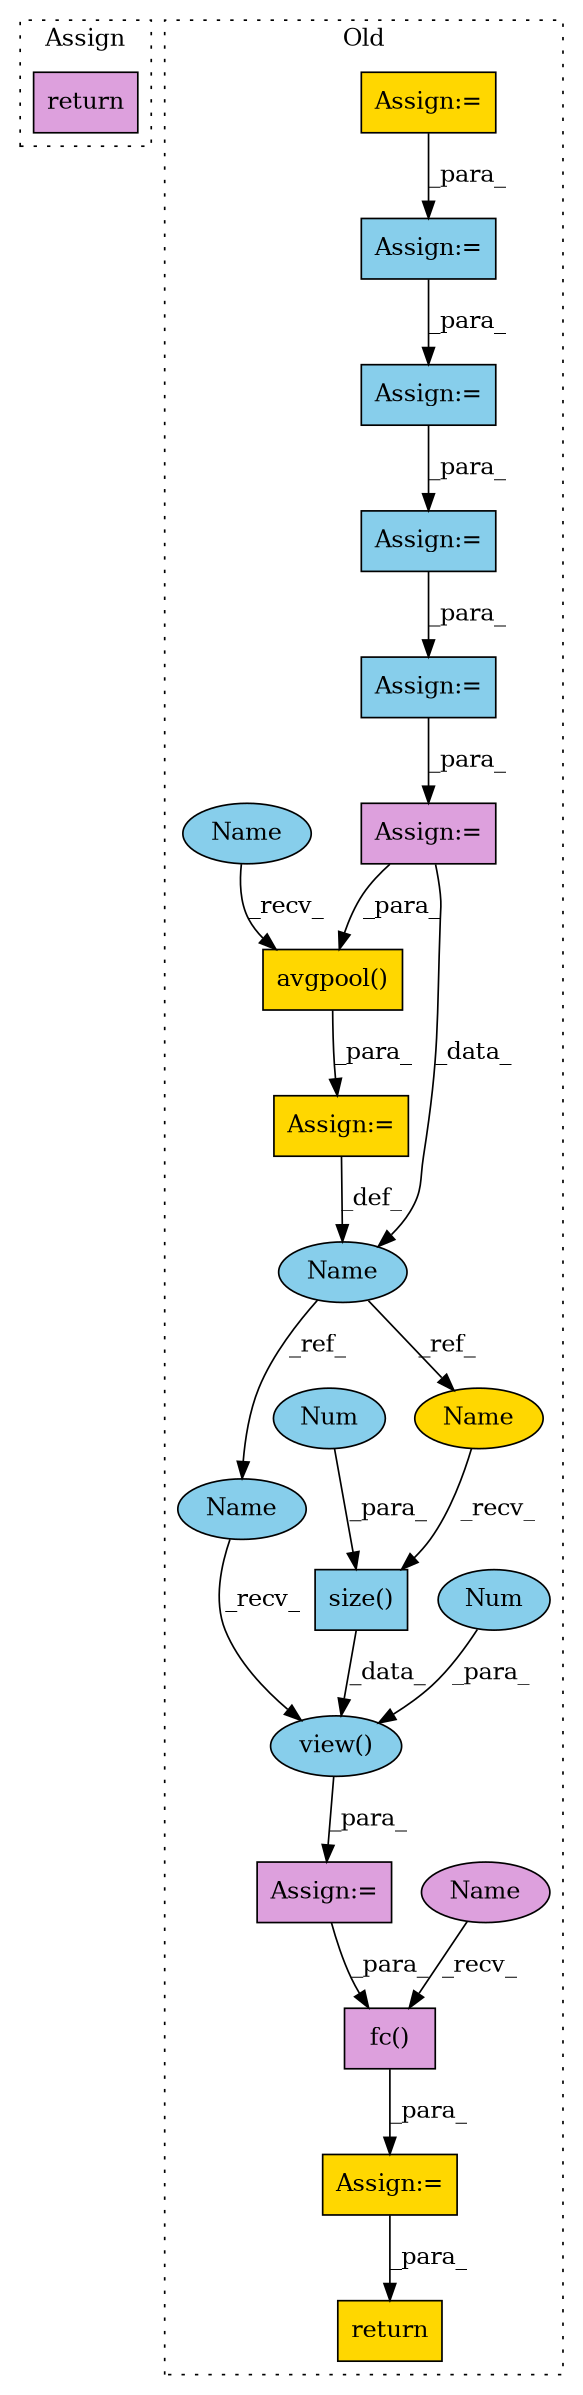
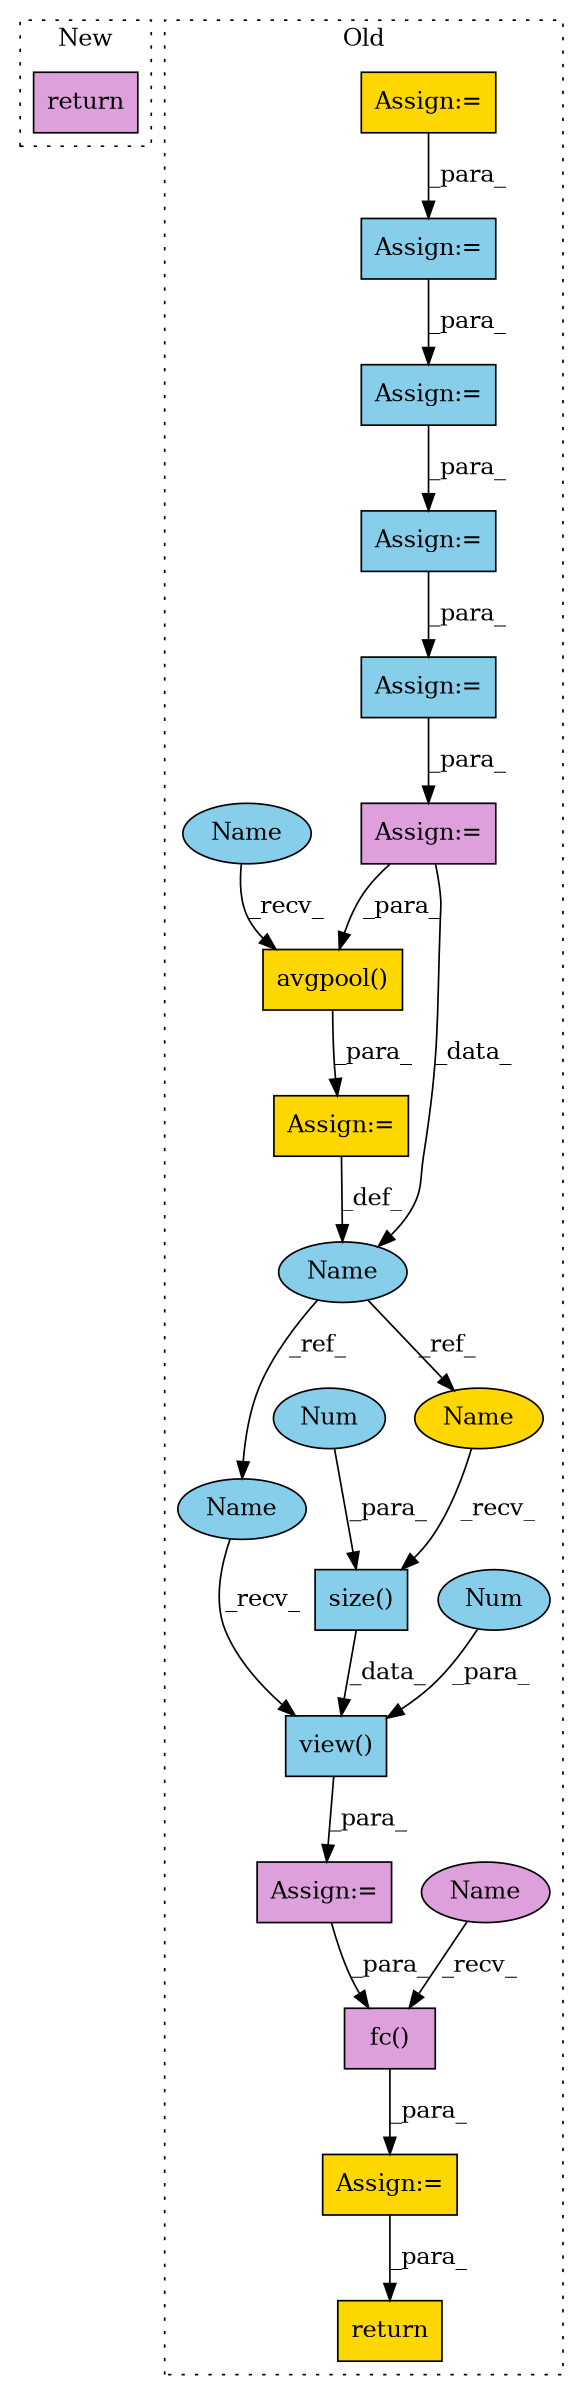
(86, 39) -> (86, 39)
(336, 1746) -> (336, 1746)
